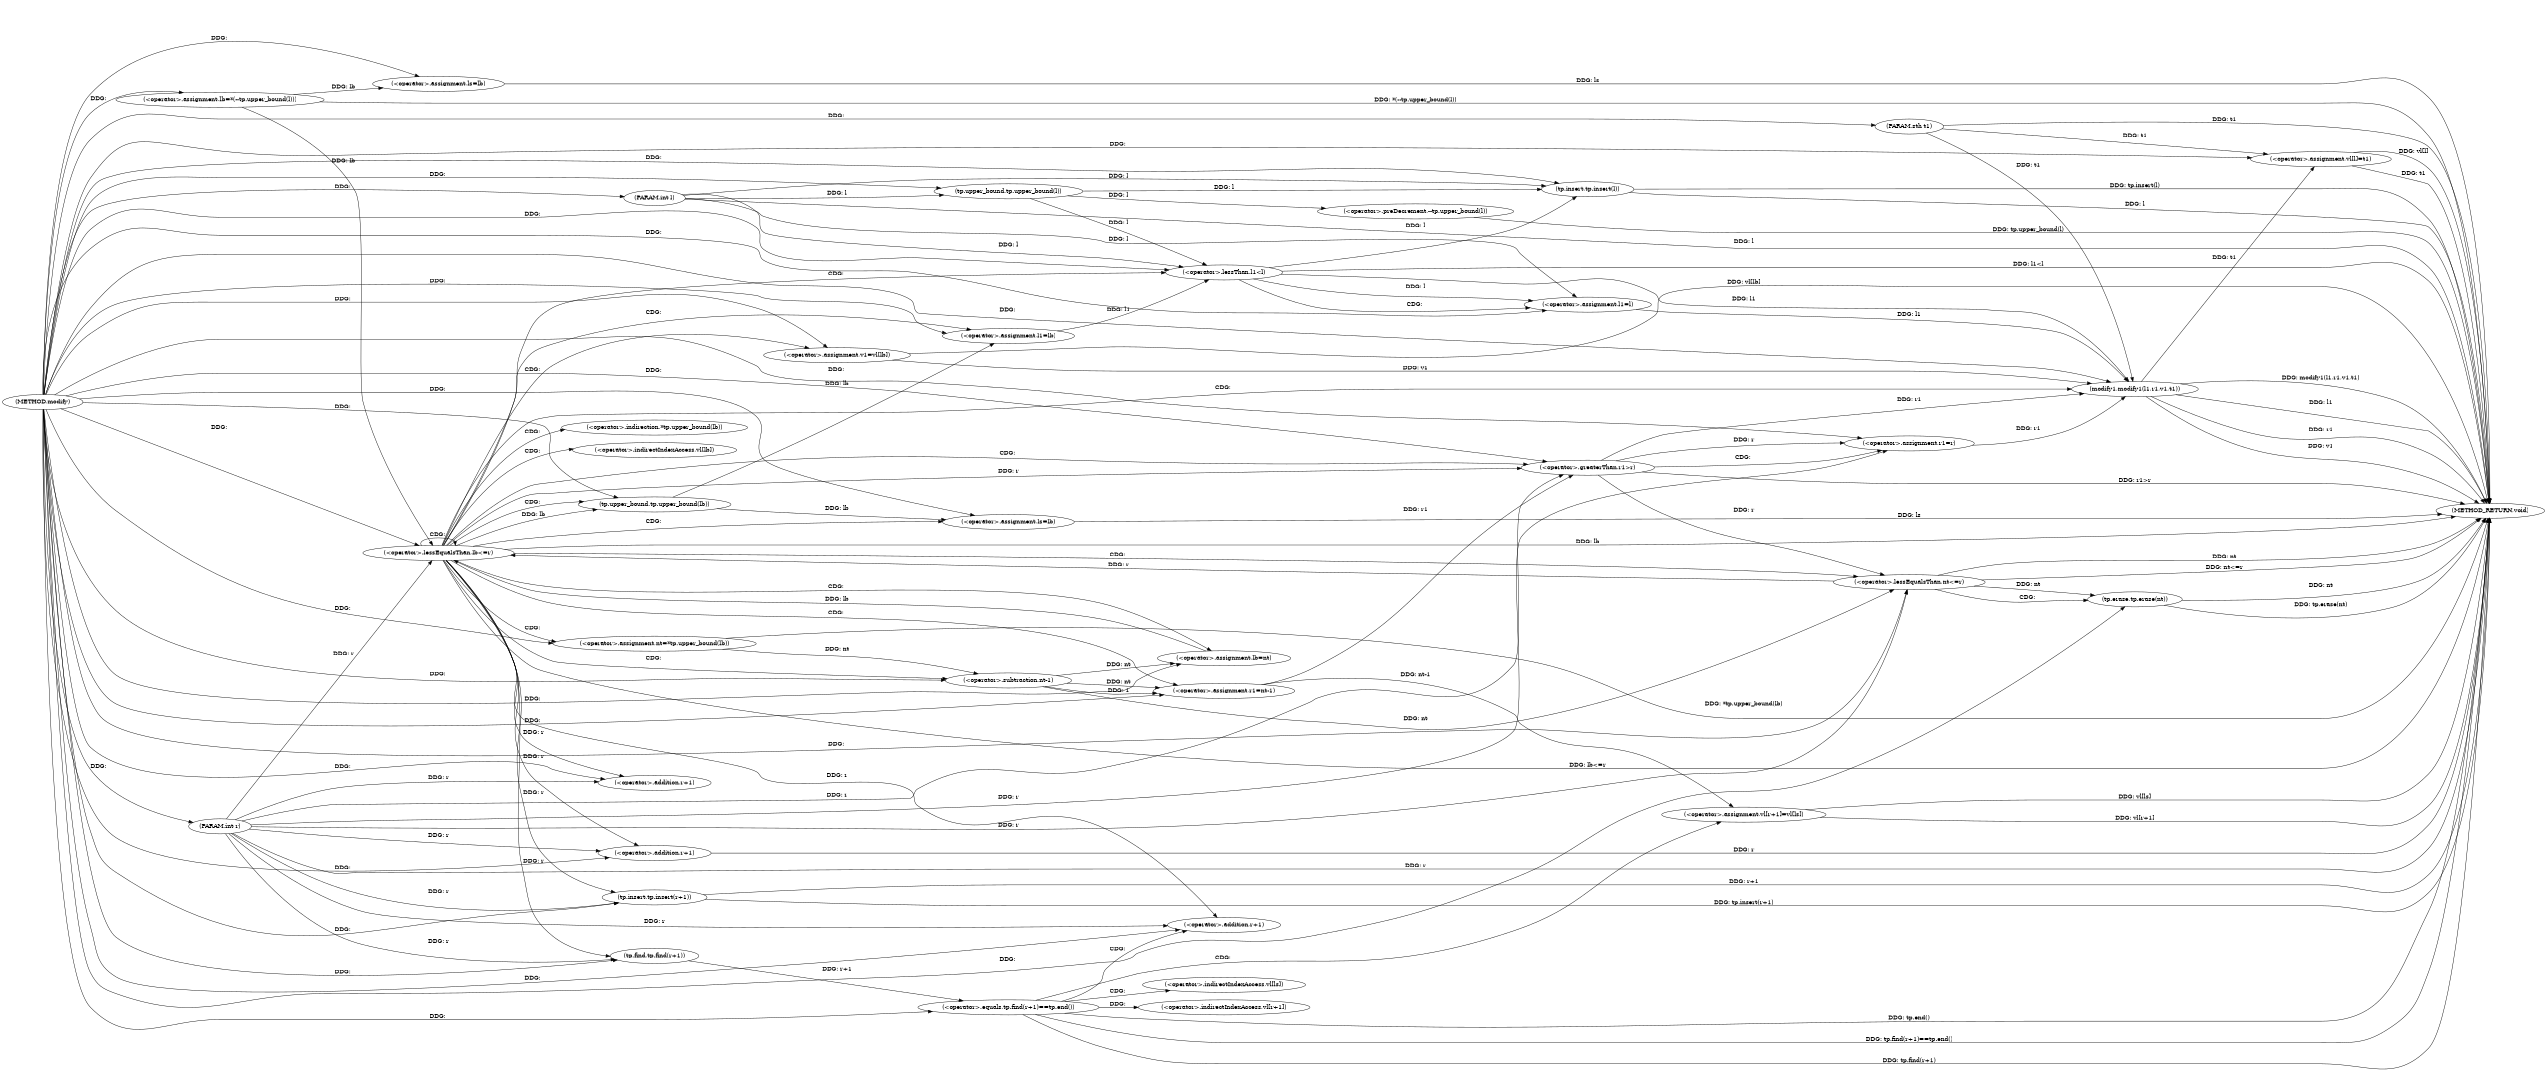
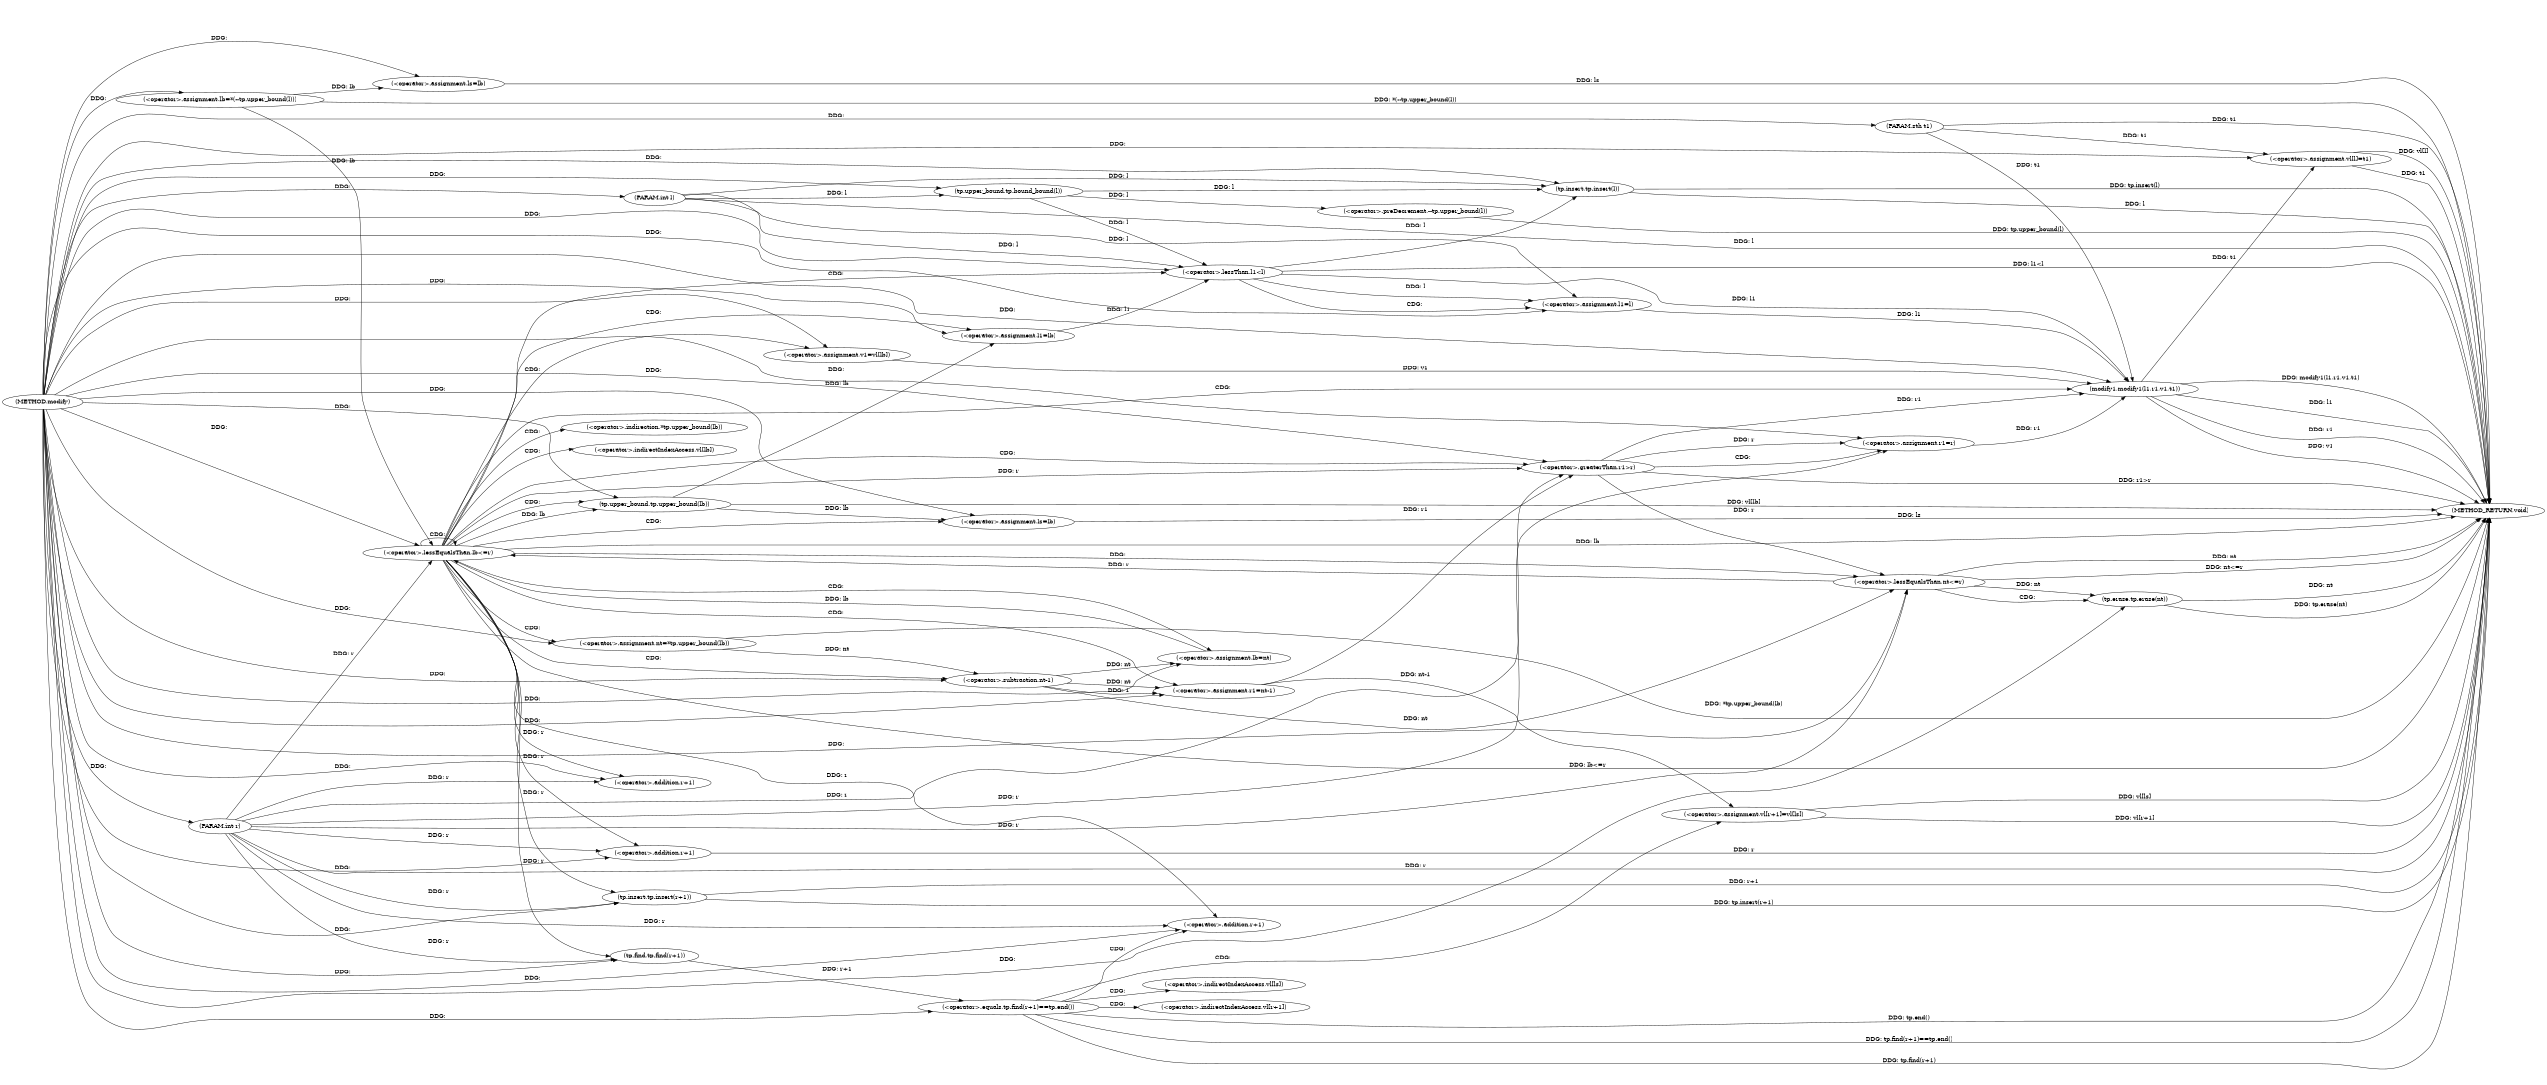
(1008, 191) -> (1008, 191)
(1748, 286) -> (1539, 505)
(1119, 555) -> (1119, 555)
(1119, 1004) -> (1119, 1004)
